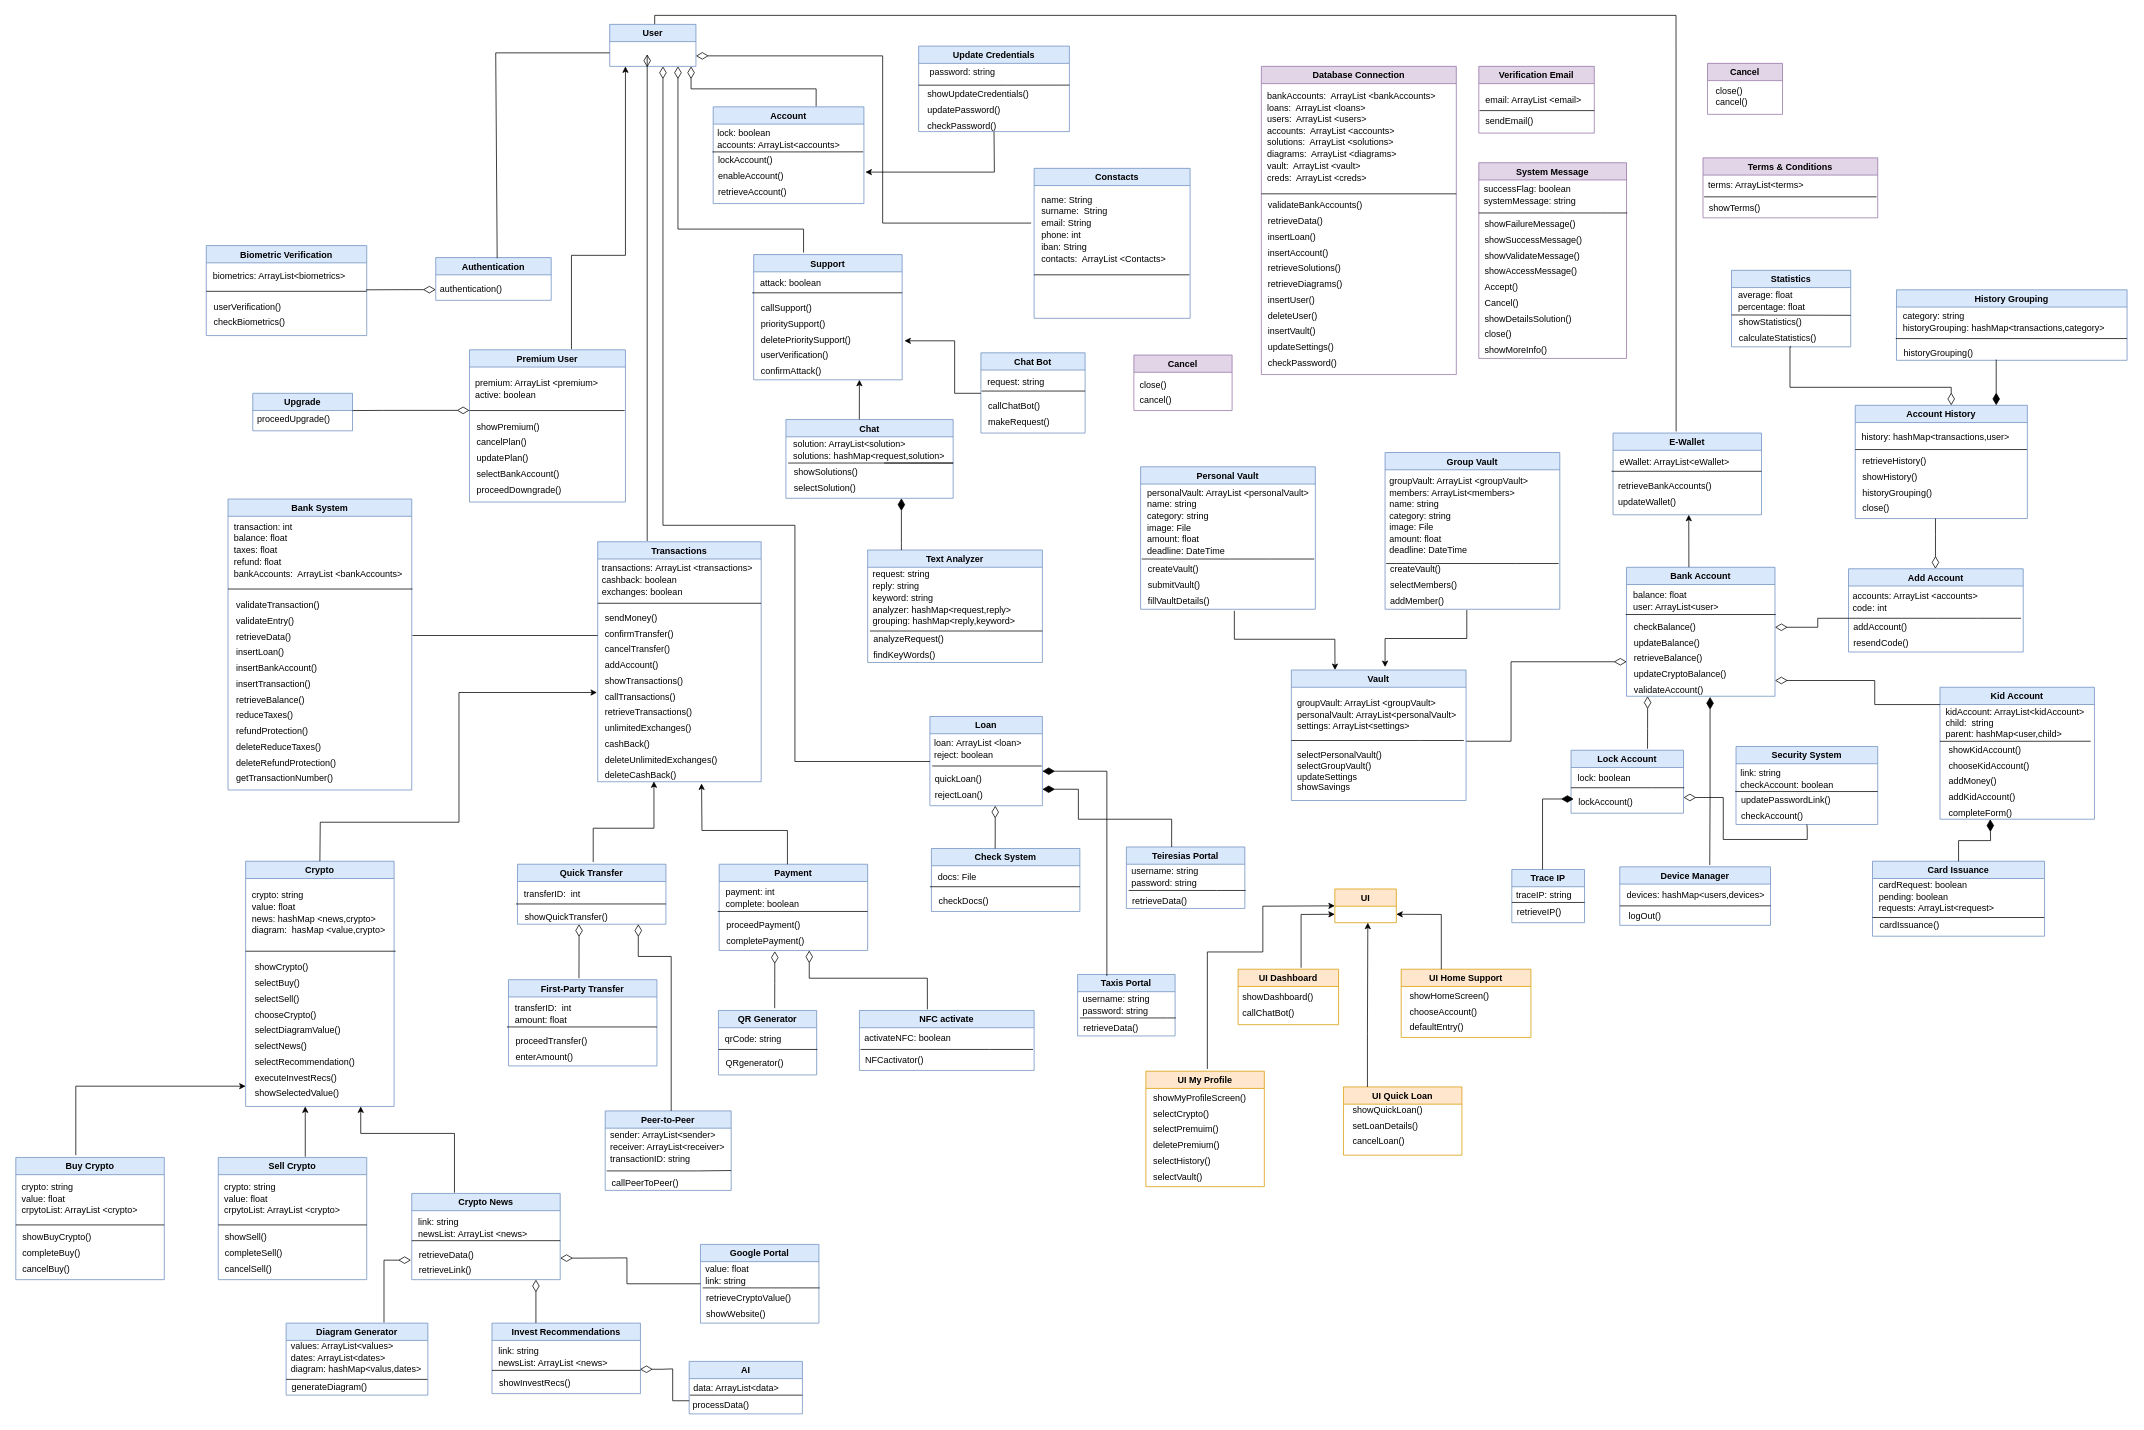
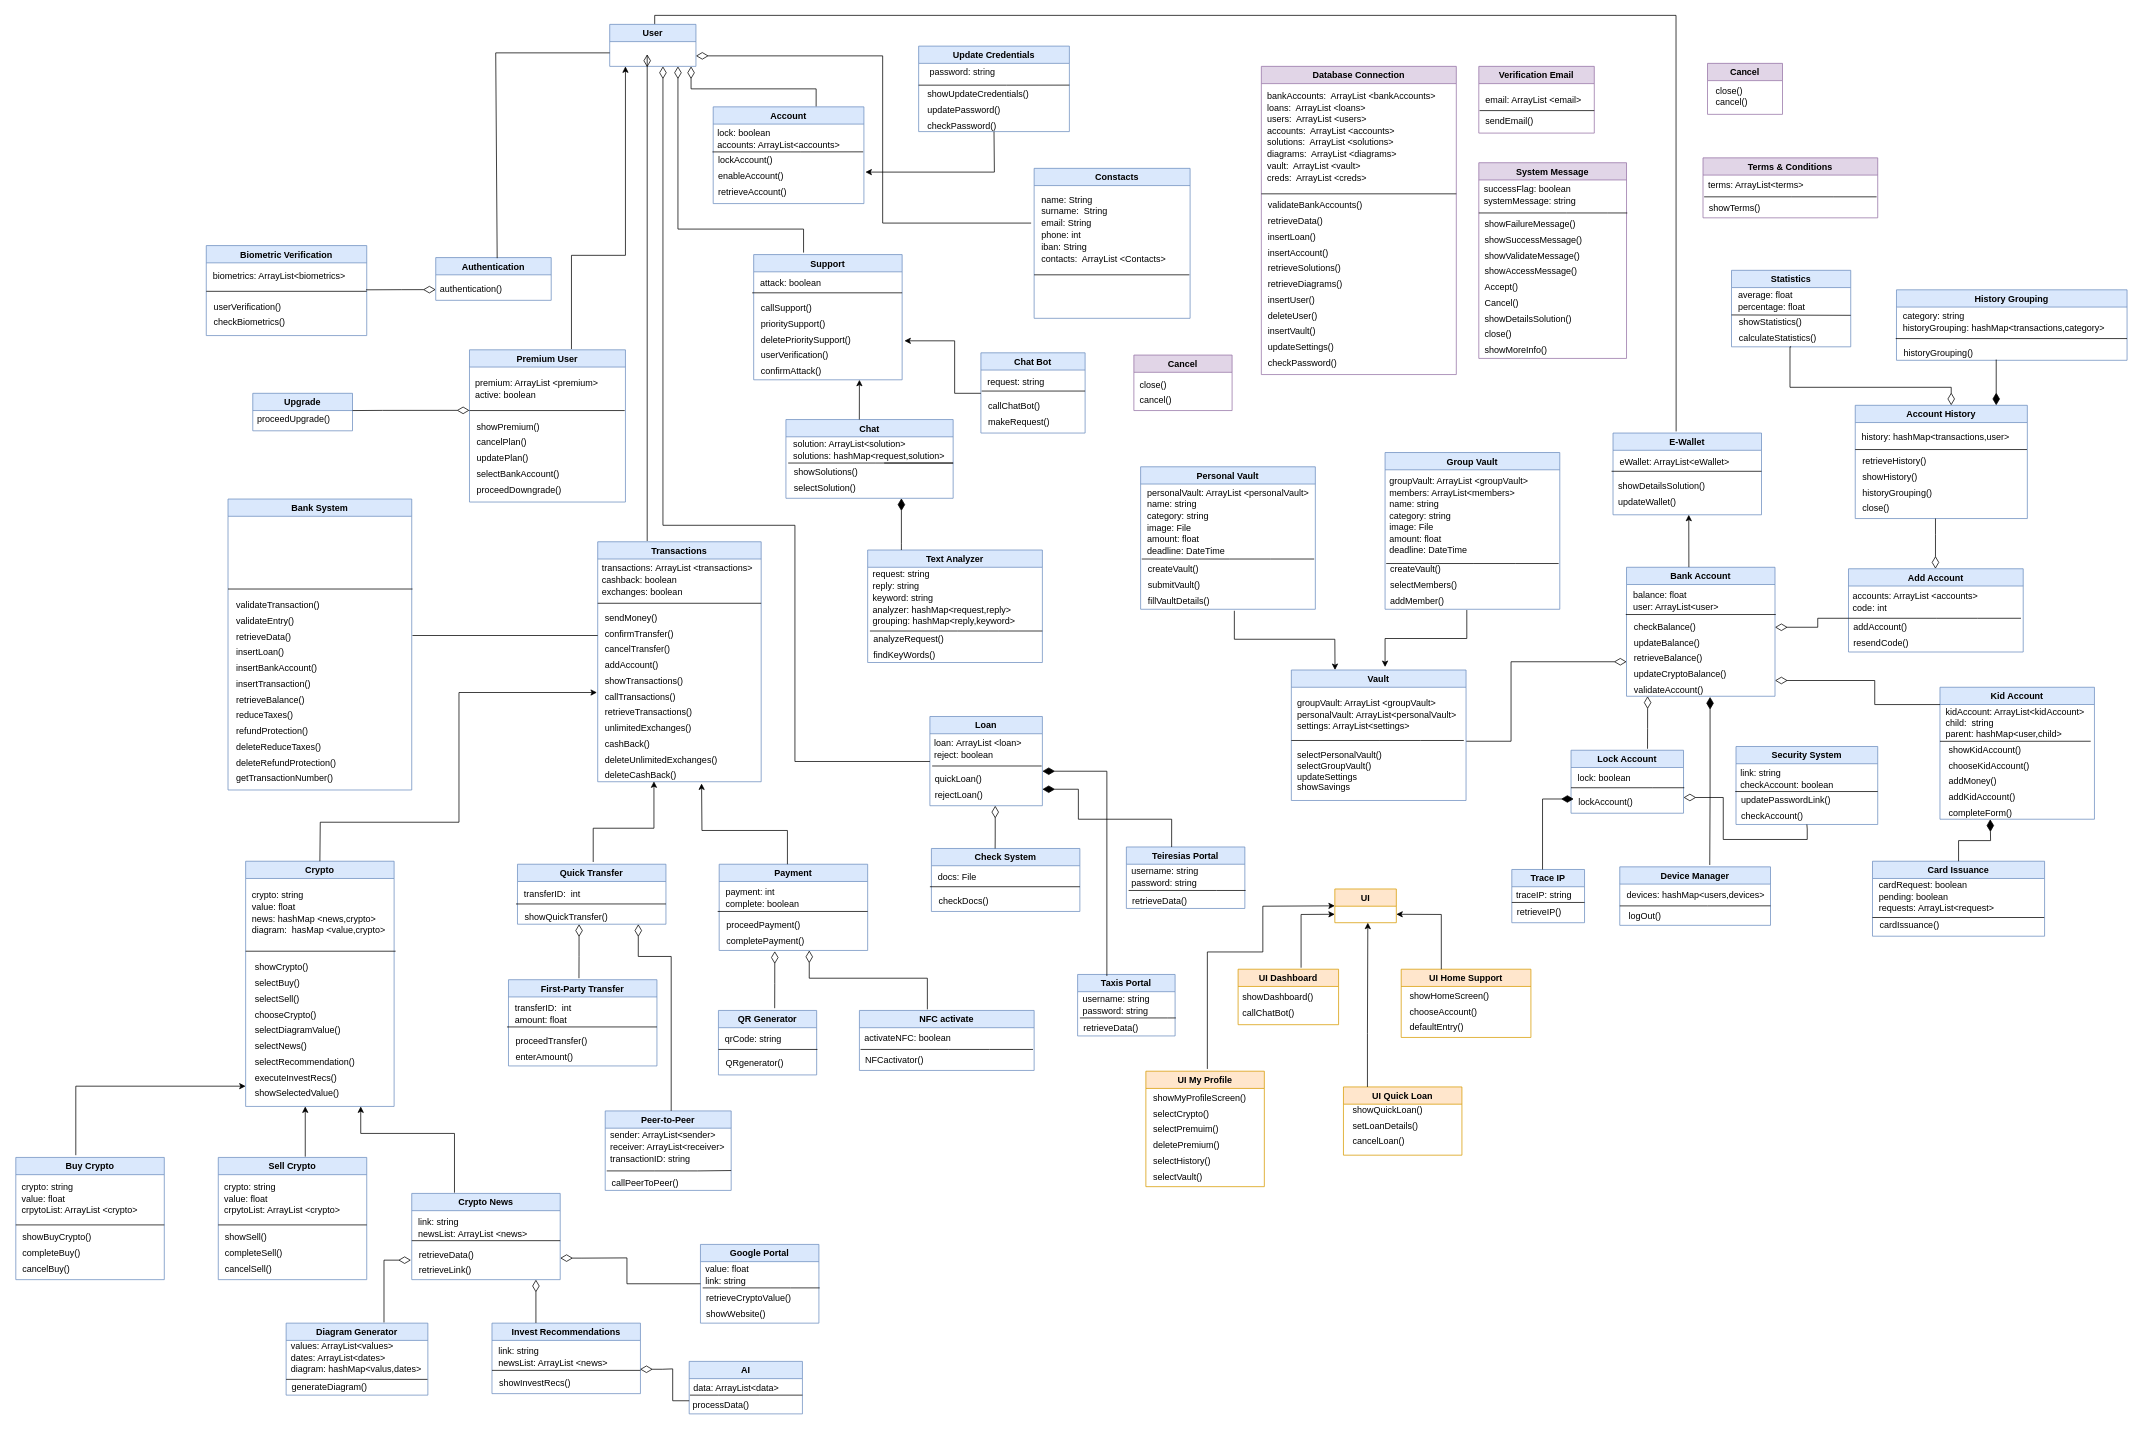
(1672, 492) -> (1666, 492)
(320, 550) -> none
